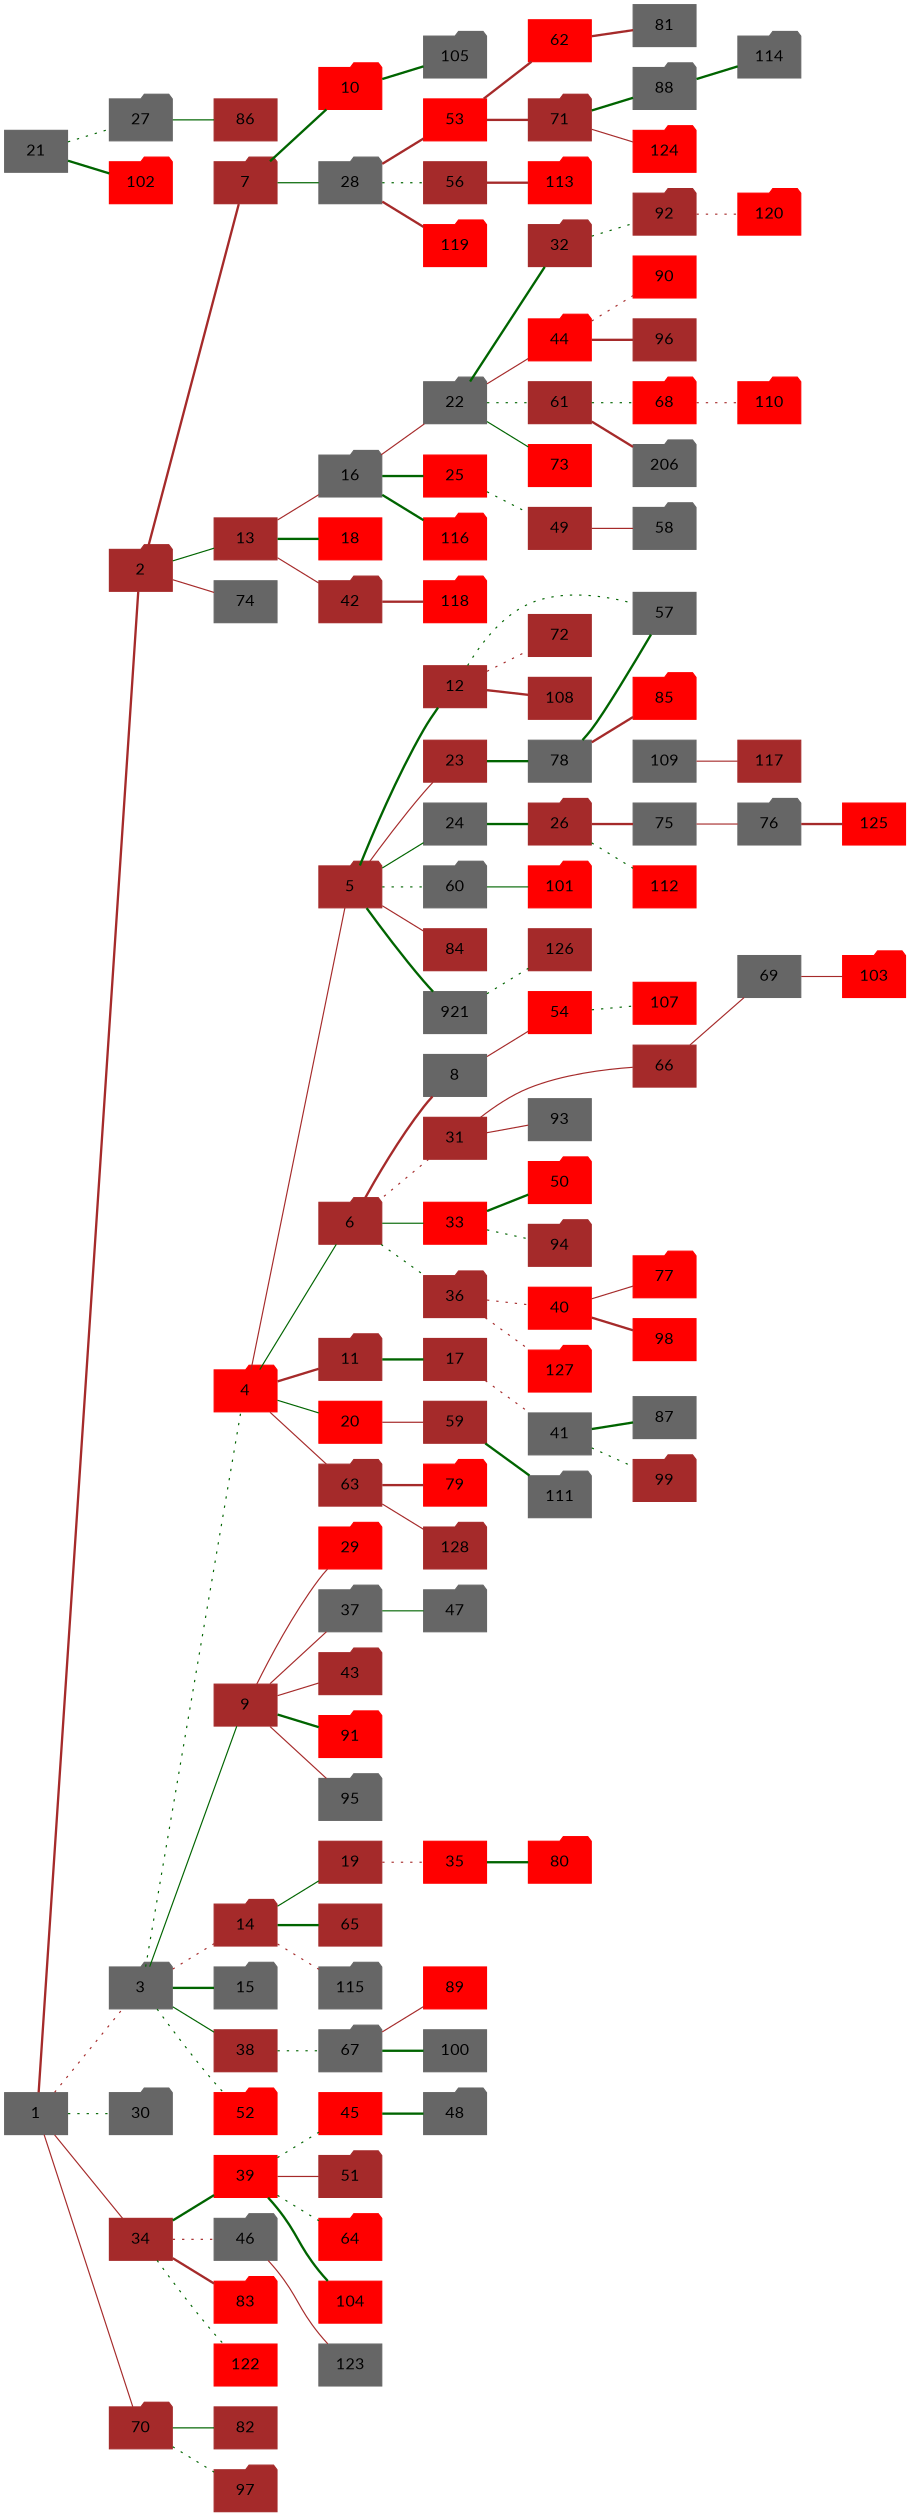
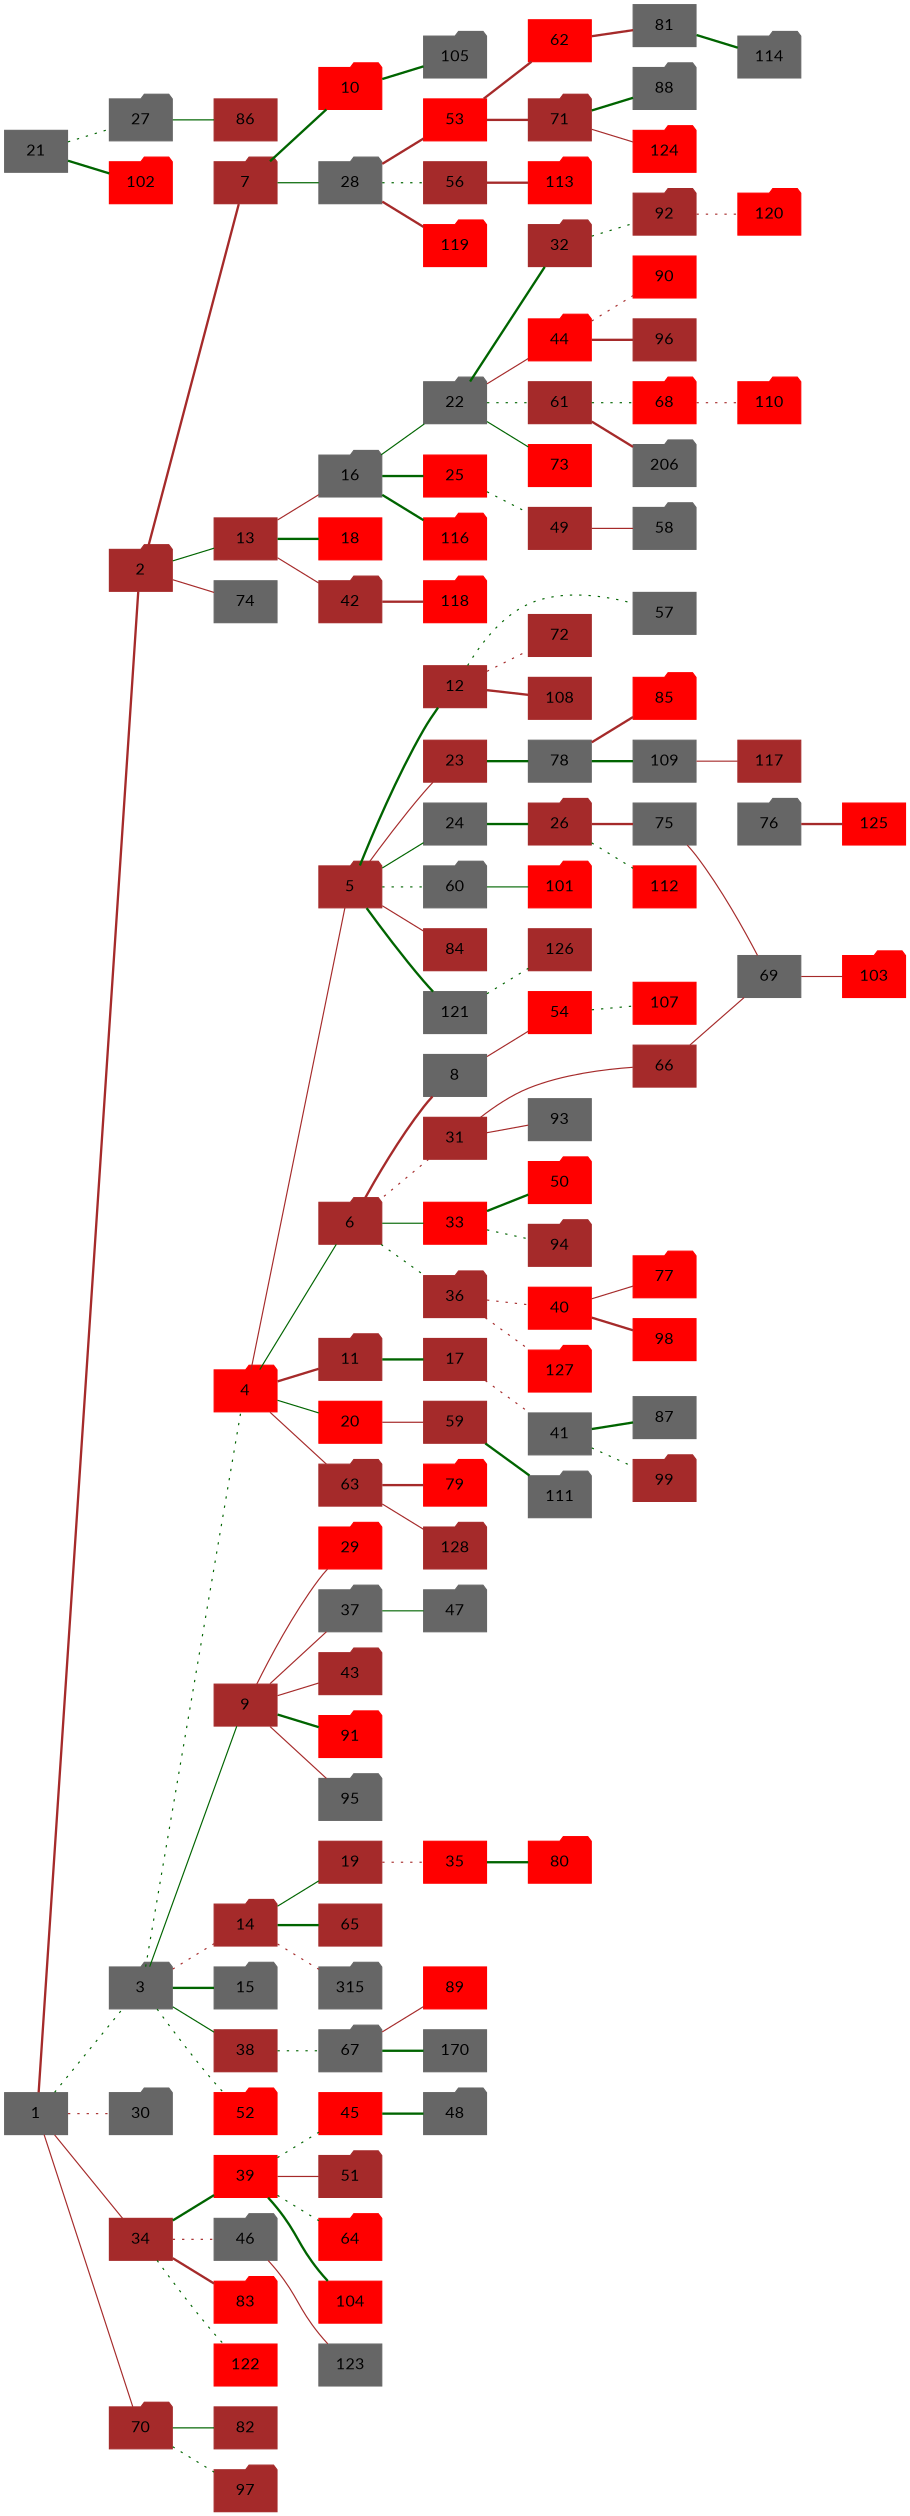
(717, 73) -> (717, 41)
(403, 439) -> (403, 439)
(618, 689) -> (612, 761)
(717, 824) -> (725, 898)
(455, 1013) -> (455, 1013)
(350, 1988) -> (350, 1988)
(89, 2051) -> (89, 2051)
(455, 2051) -> (455, 2051)
(89, 2114) -> (89, 2114)
